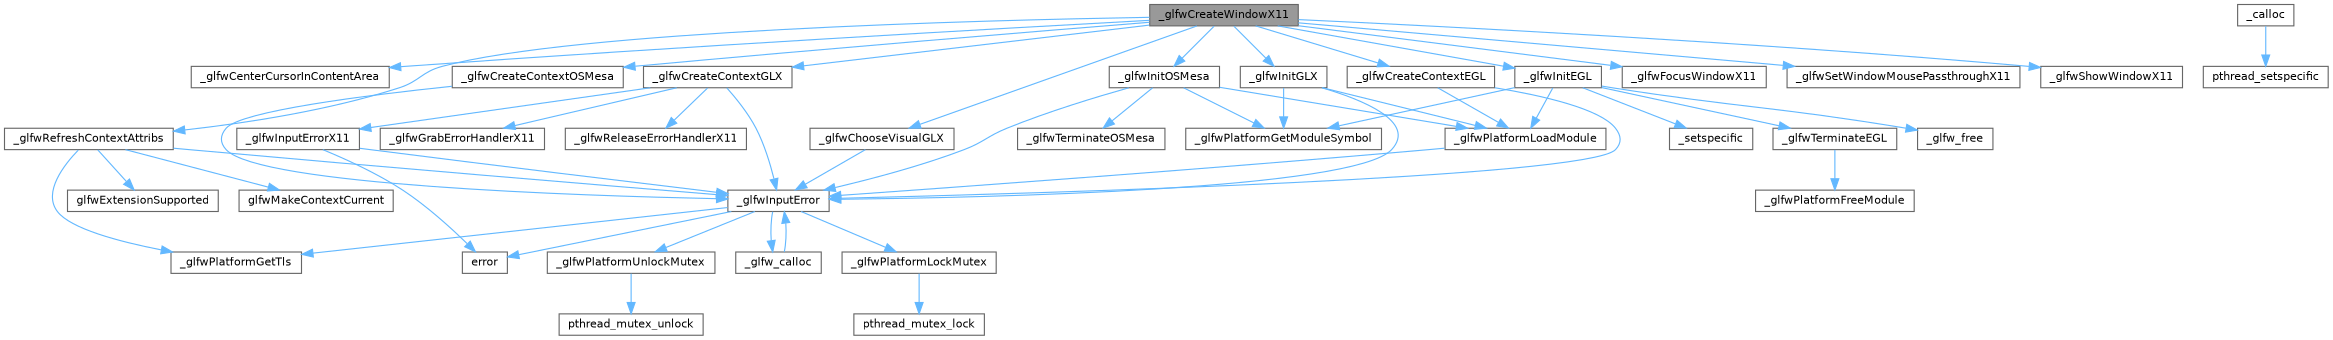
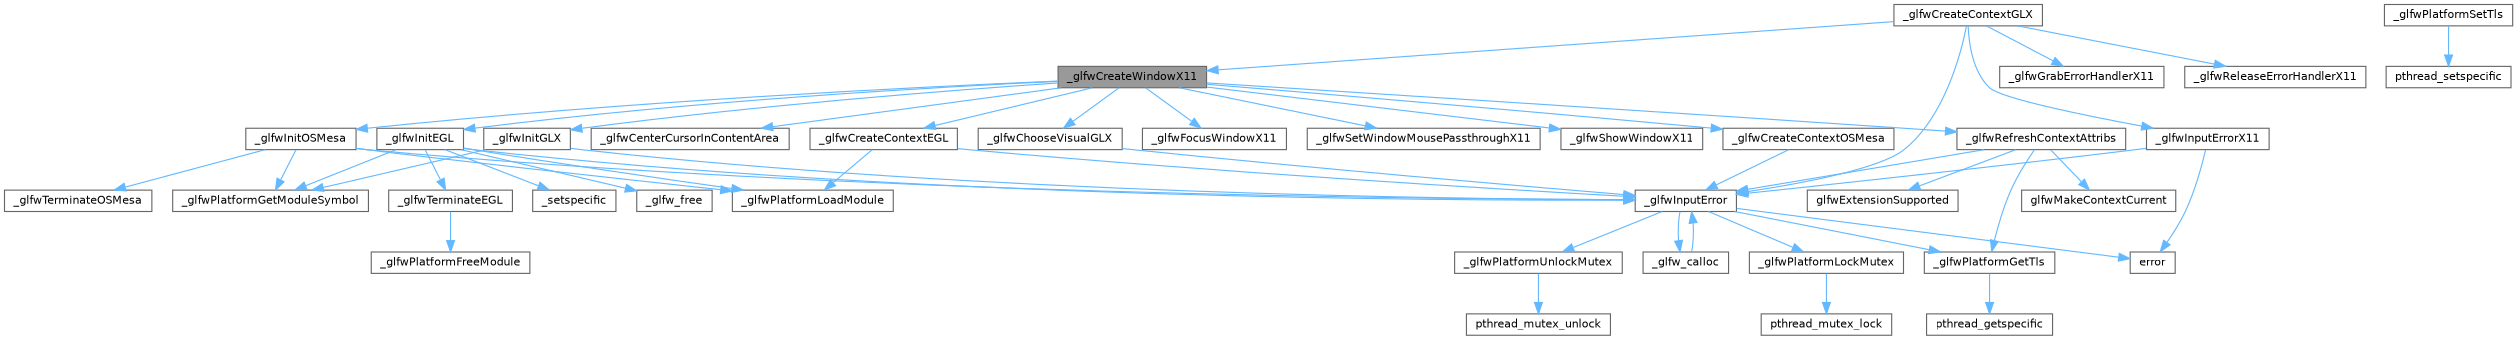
(2266, 15) -> (2449, 15)
(976, 45) -> (1556, 46)
(1395, 106) -> none
(1143, 173) -> (1043, 189)
none -> (1990, 325)
